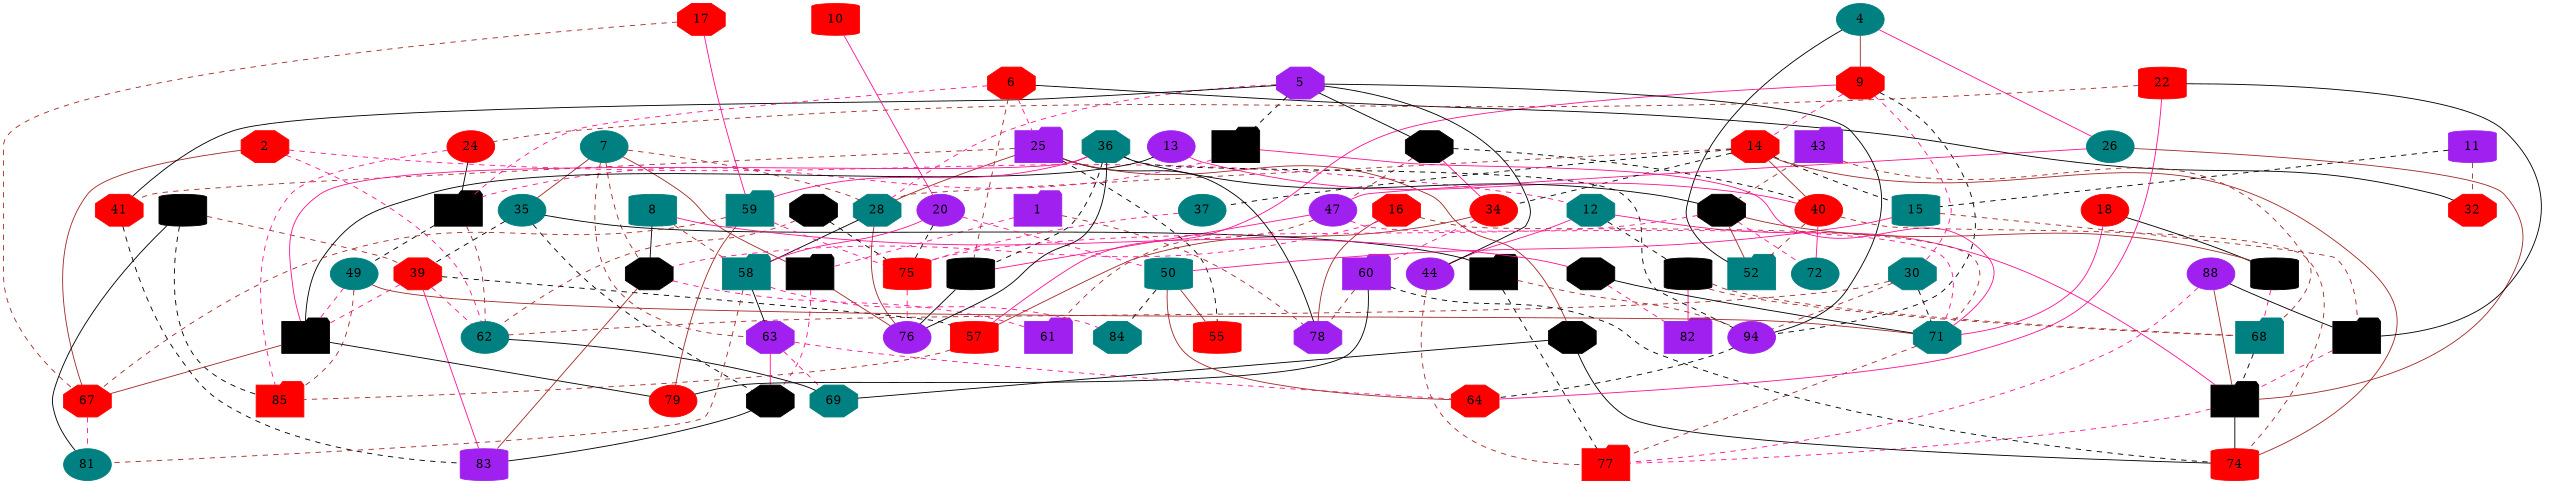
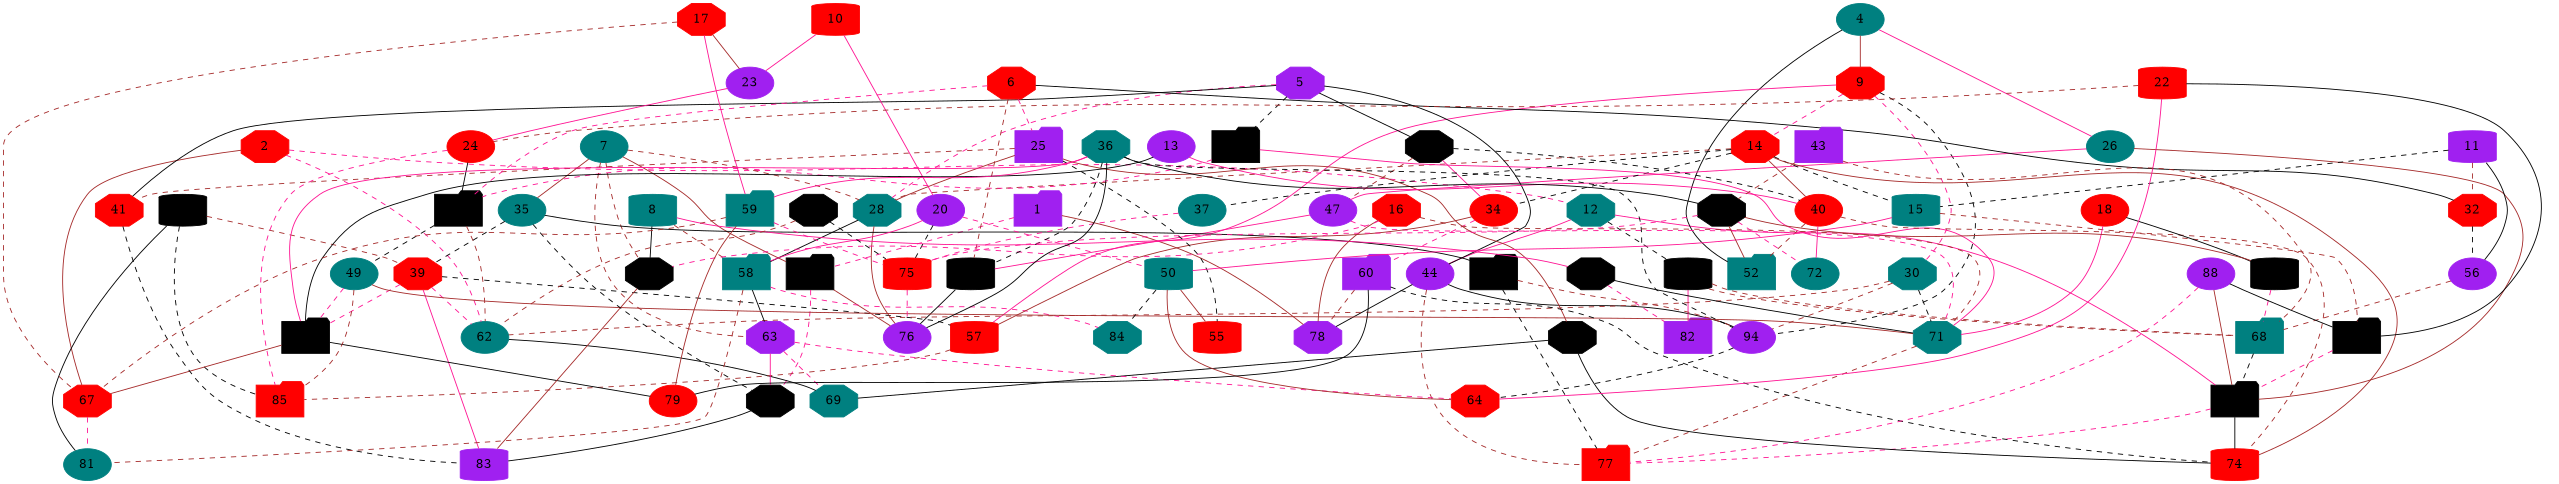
none -> (750, 83)
(1779, 109) -> (1591, 306)
(1223, 188) -> (1374, 306)
none -> (2472, 274)
(1232, 275) -> (1232, 275)
(1049, 337) -> none
